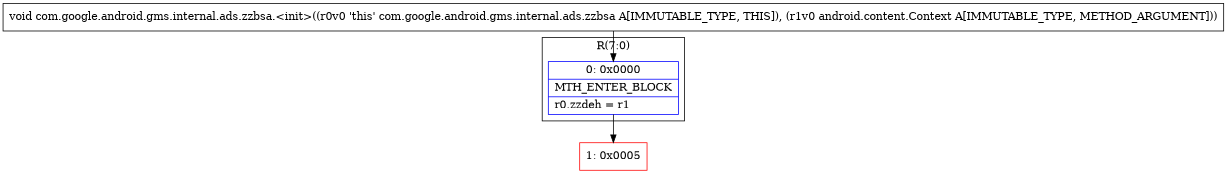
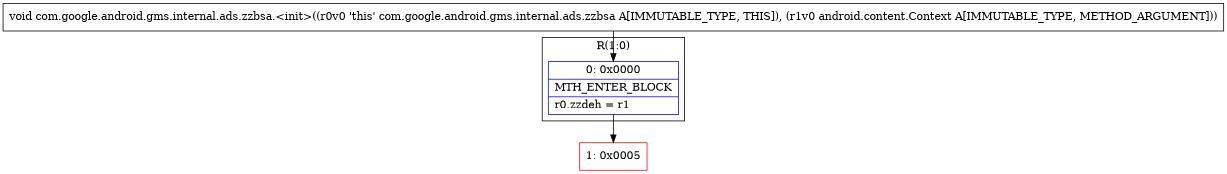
(613, 46) -> (613, 46)
